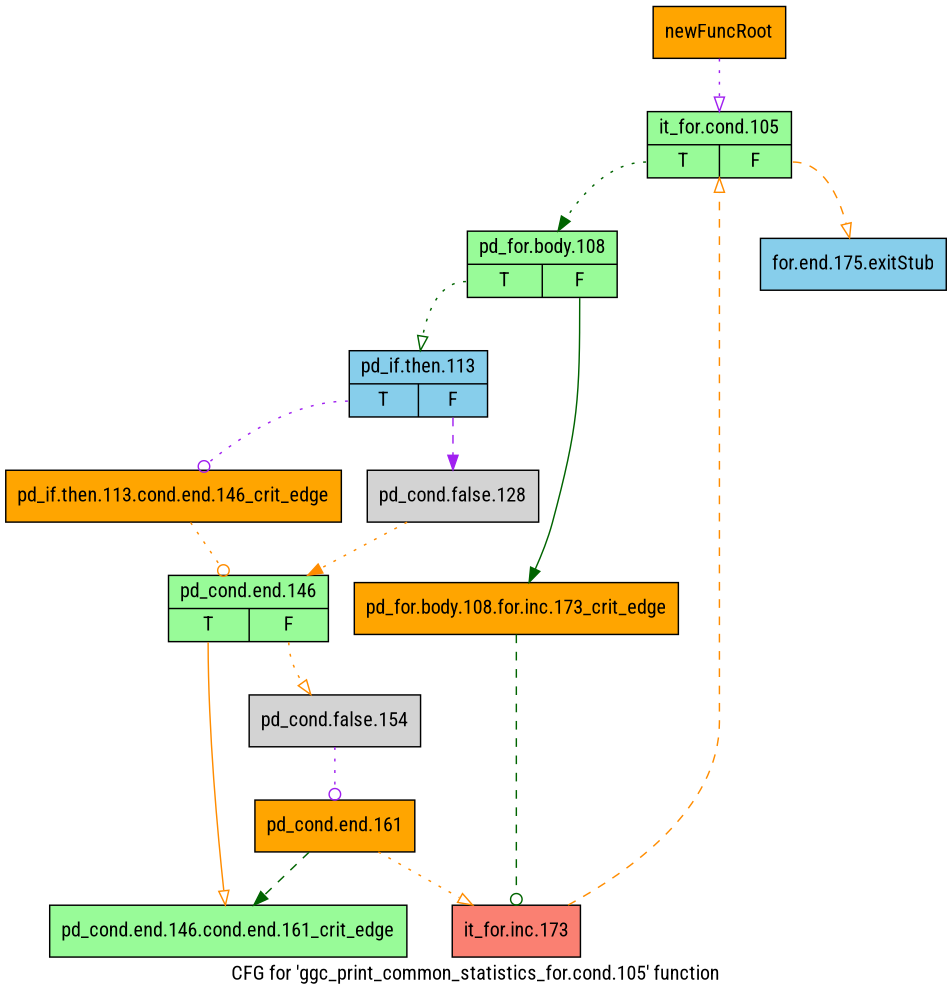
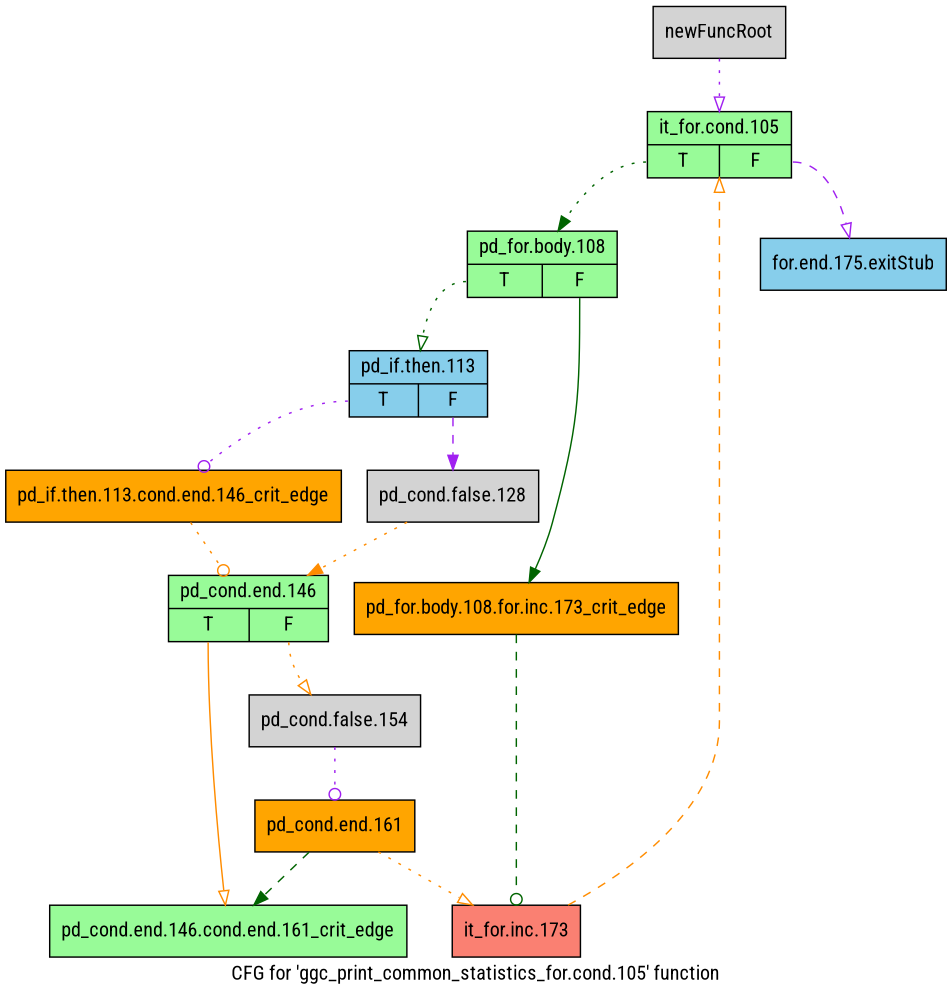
(719, 32) -> (719, 32)
(829, 184) -> (829, 184)
